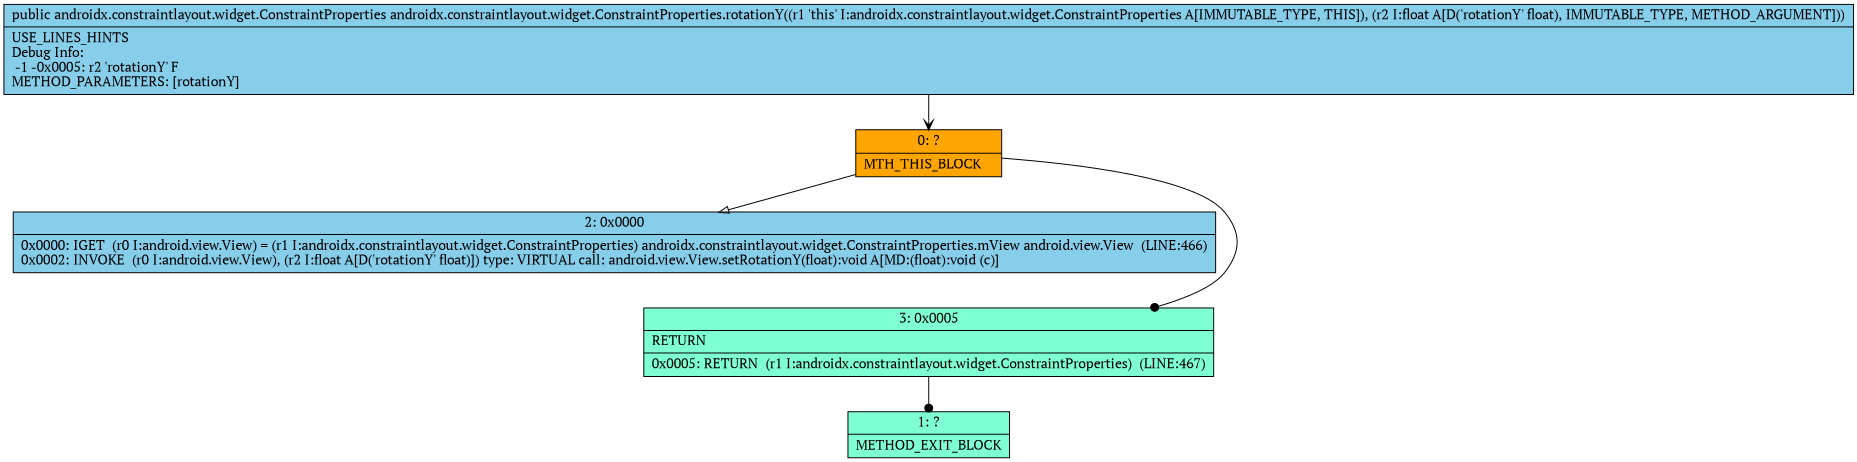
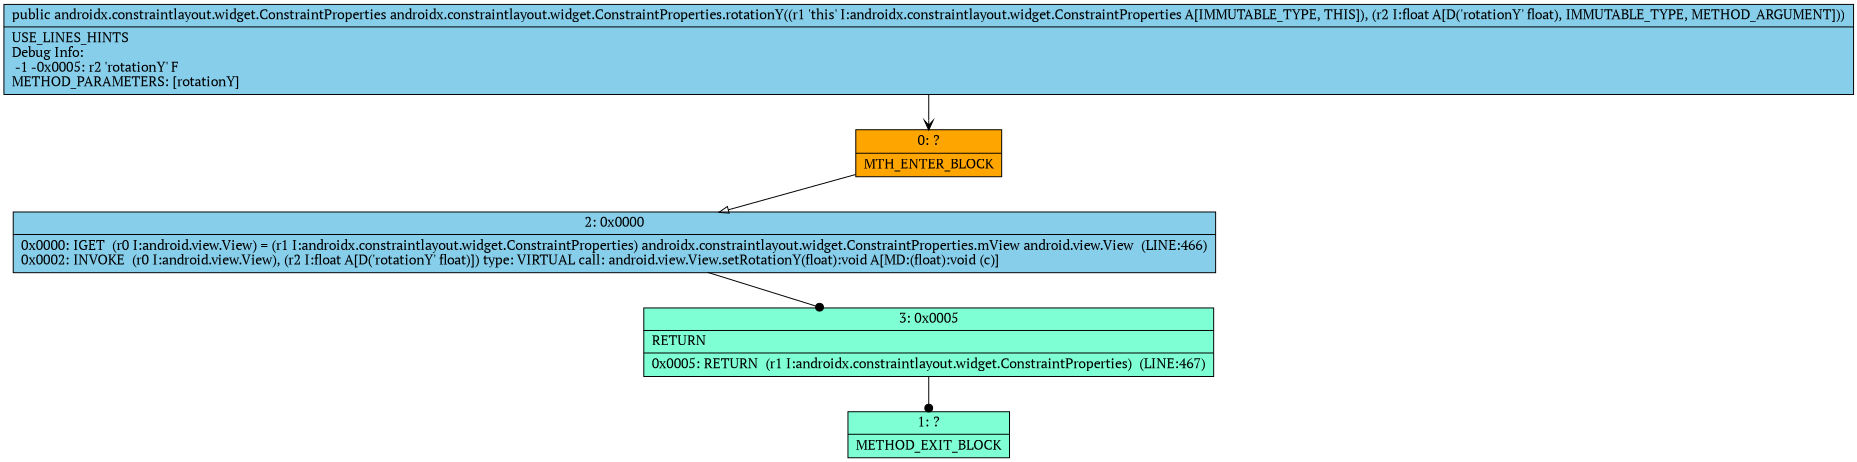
(923, 164) -> (929, 164)
(1186, 189) -> (762, 289)
